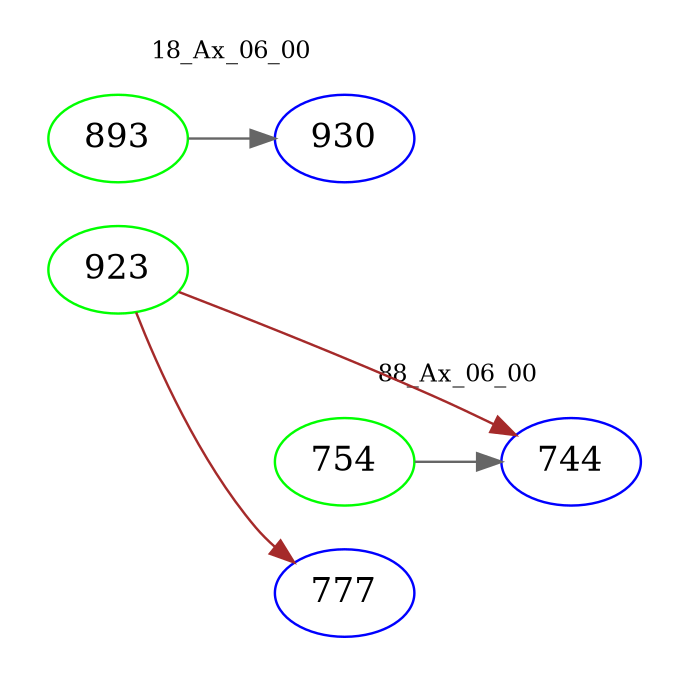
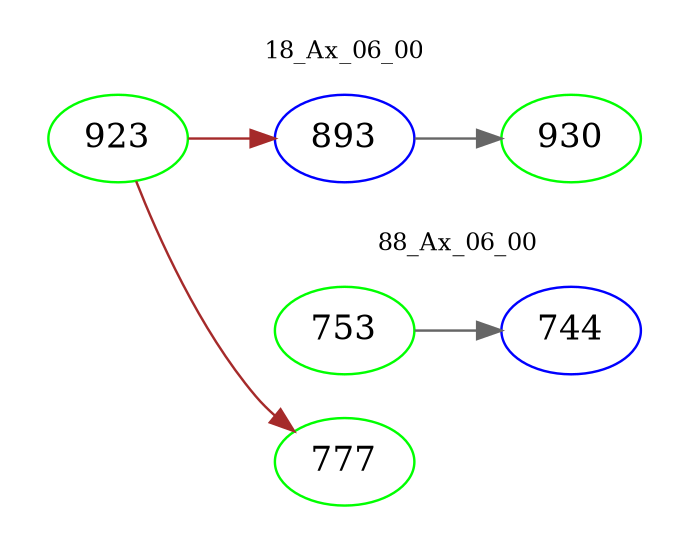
(118, 139) -> (345, 139)
(345, 139) -> (571, 139)
(369, 368) -> (219, 139)
(345, 462) -> (345, 331)
(345, 593) -> (345, 462)
